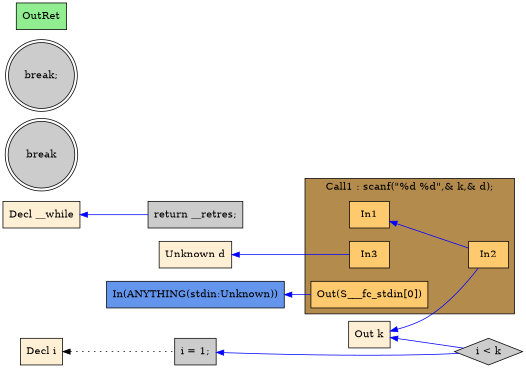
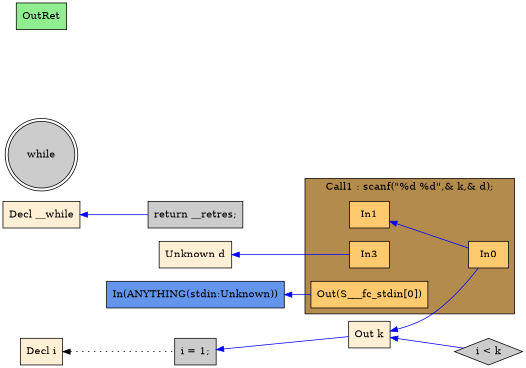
(41, 76) -> none
(41, 155) -> (41, 155)
(489, 255) -> (489, 255)
(341, 355) -> (286, 343)
